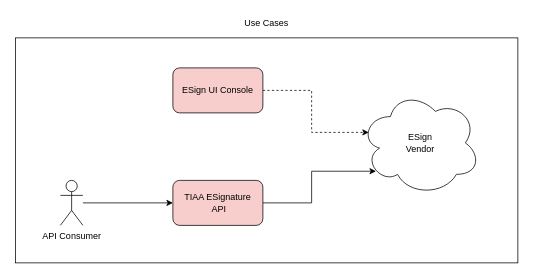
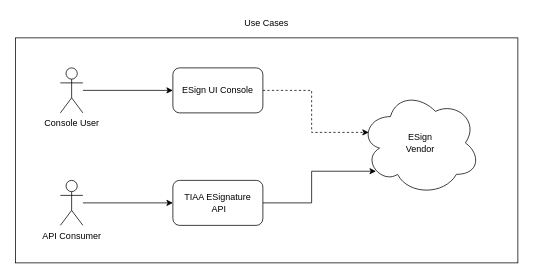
none -> (72, 90)
none -> (125, 90)
(218, 90) -> (218, 90)
(218, 203) -> (218, 203)
